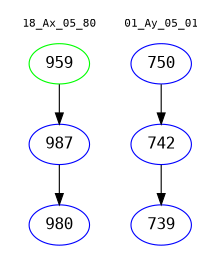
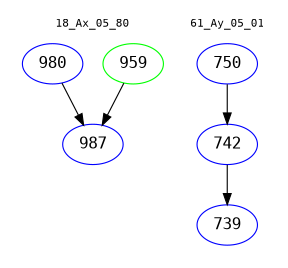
(162, 24) -> (228, 24)
(59, 179) -> (70, 99)
